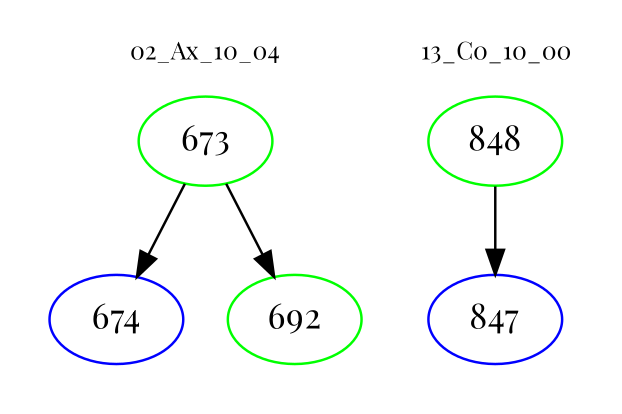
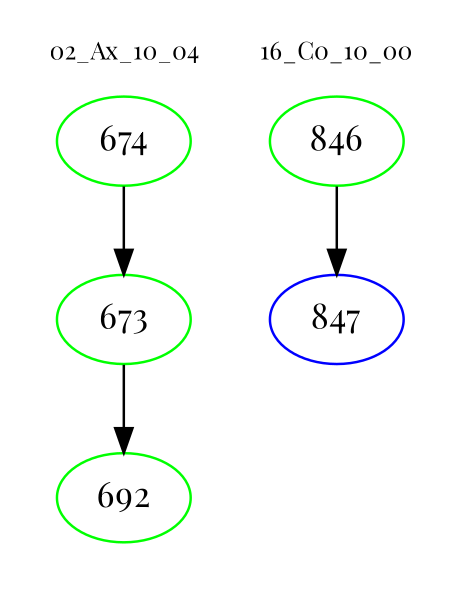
(497, 53) -> (337, 53)
(495, 141) -> (337, 141)
(167, 219) -> (124, 218)
(116, 319) -> (124, 141)
